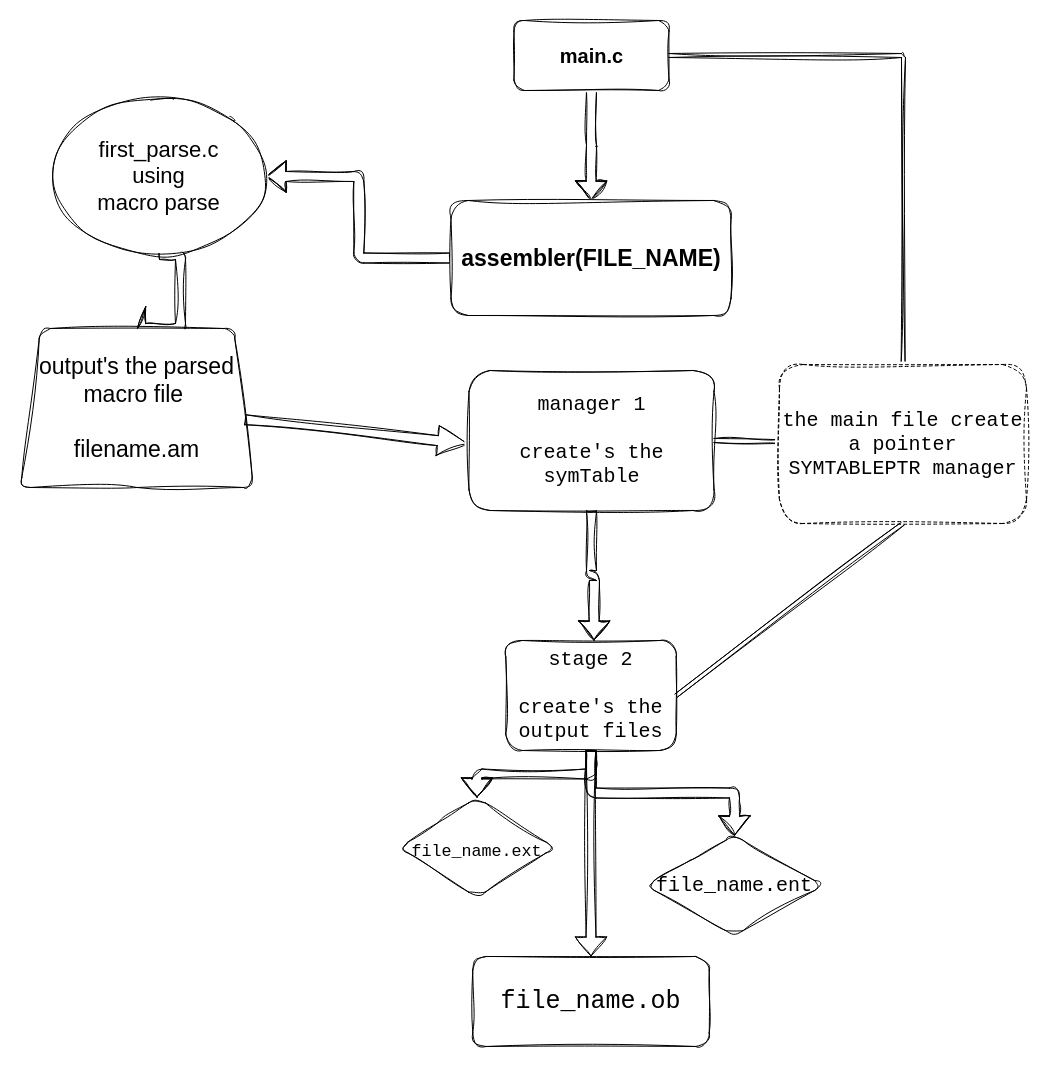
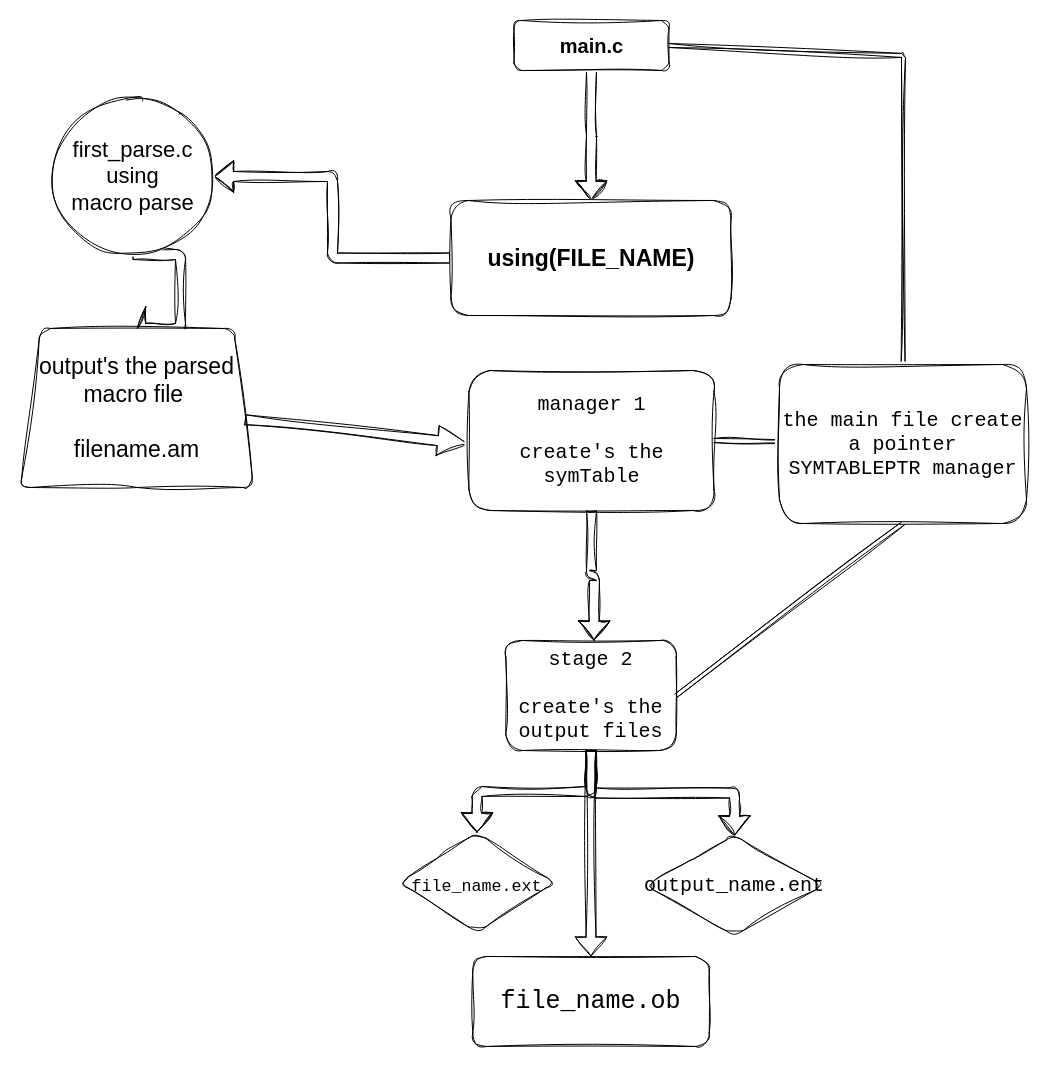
(592, 56) -> (592, 46)
(159, 177) -> (133, 177)
(592, 259) -> (592, 259)
(903, 444) -> (903, 444)
(477, 848) -> (477, 883)
(735, 886) -> (735, 886)
